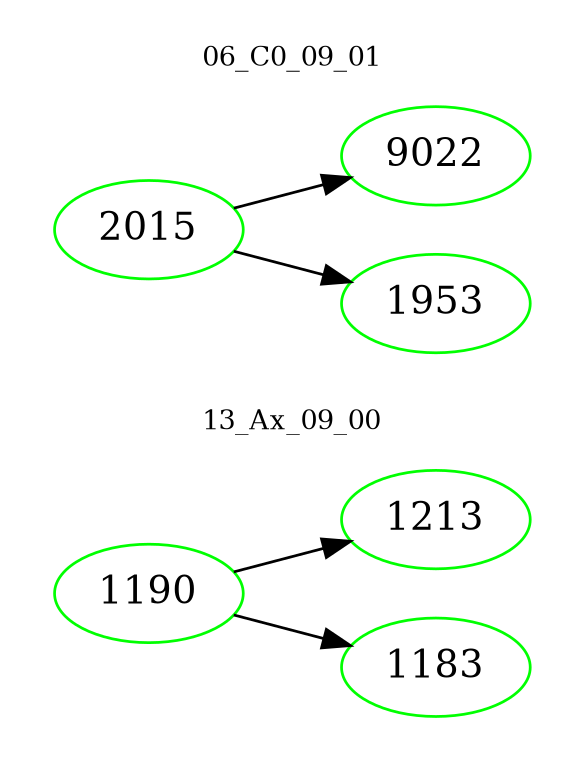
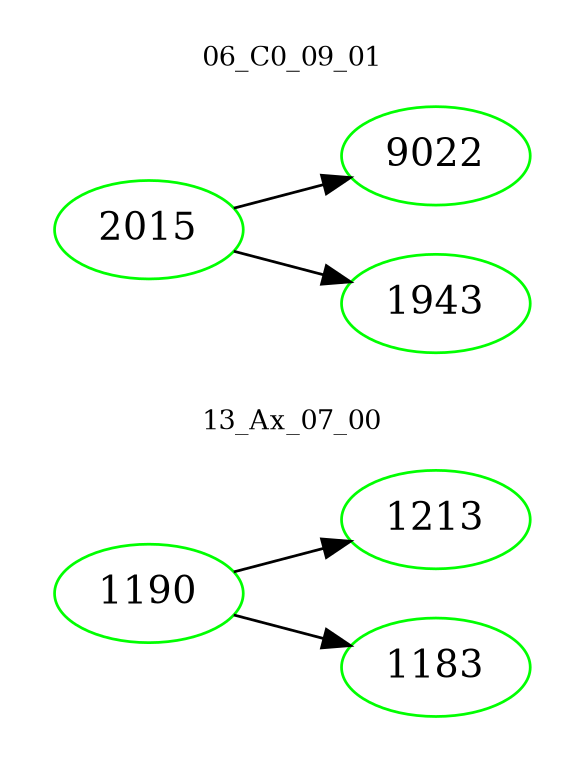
(436, 304) -> (436, 304)
(292, 423) -> (292, 423)
